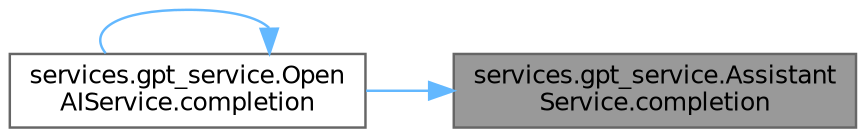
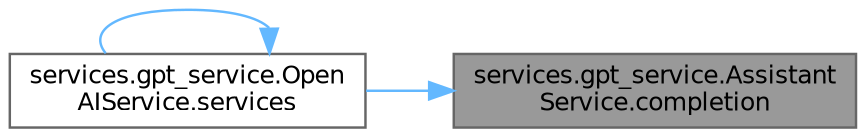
(188, 91) -> (188, 91)
